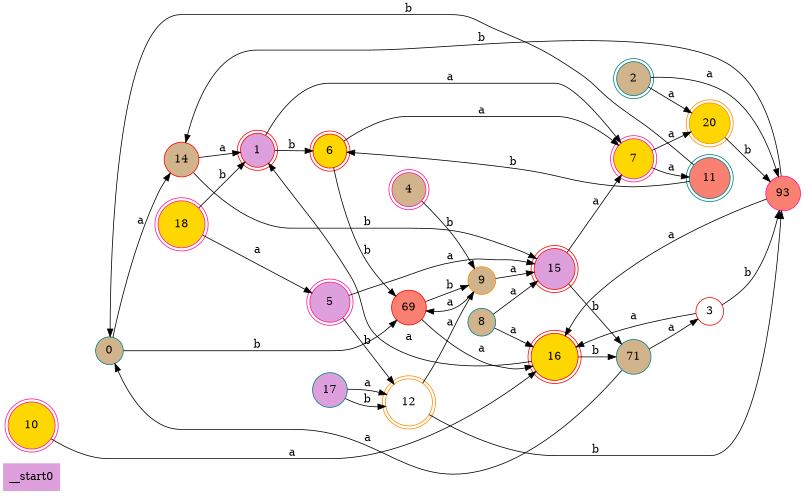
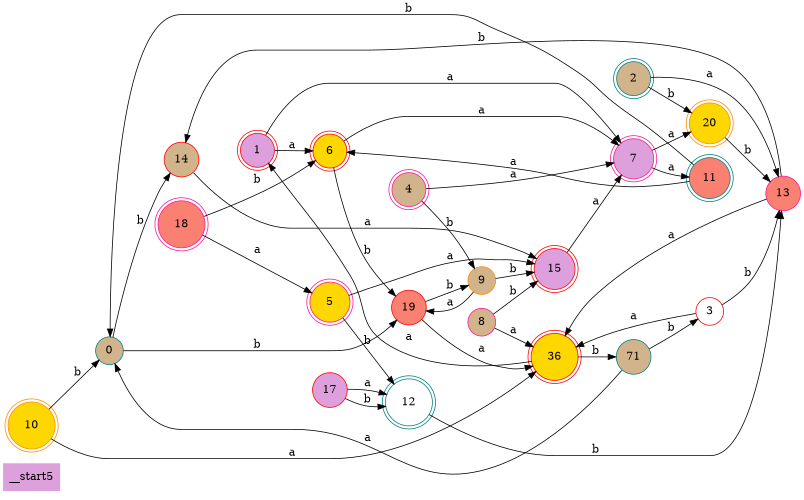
(671, 94) -> (671, 94)
(292, 145) -> (292, 145)
(216, 155) -> none
(634, 159) -> (634, 159)
(513, 162) -> (513, 162)
none -> (517, 180)
(219, 188) -> (258, 194)
(783, 193) -> (783, 193)
(141, 221) -> (141, 221)
(368, 222) -> (368, 222)
(182, 224) -> (182, 224)
(513, 269) -> (513, 269)
(513, 292) -> (513, 292)
(330, 302) -> (330, 302)
(409, 308) -> (409, 308)
(593, 311) -> none
(482, 322) -> (482, 322)
(671, 328) -> (671, 328)
(445, 346) -> none
(555, 357) -> (555, 357)
none -> (71, 388)
(330, 390) -> (330, 390)
(409, 402) -> (409, 402)
(32, 425) -> (32, 425)
(32, 477) -> (32, 477)
